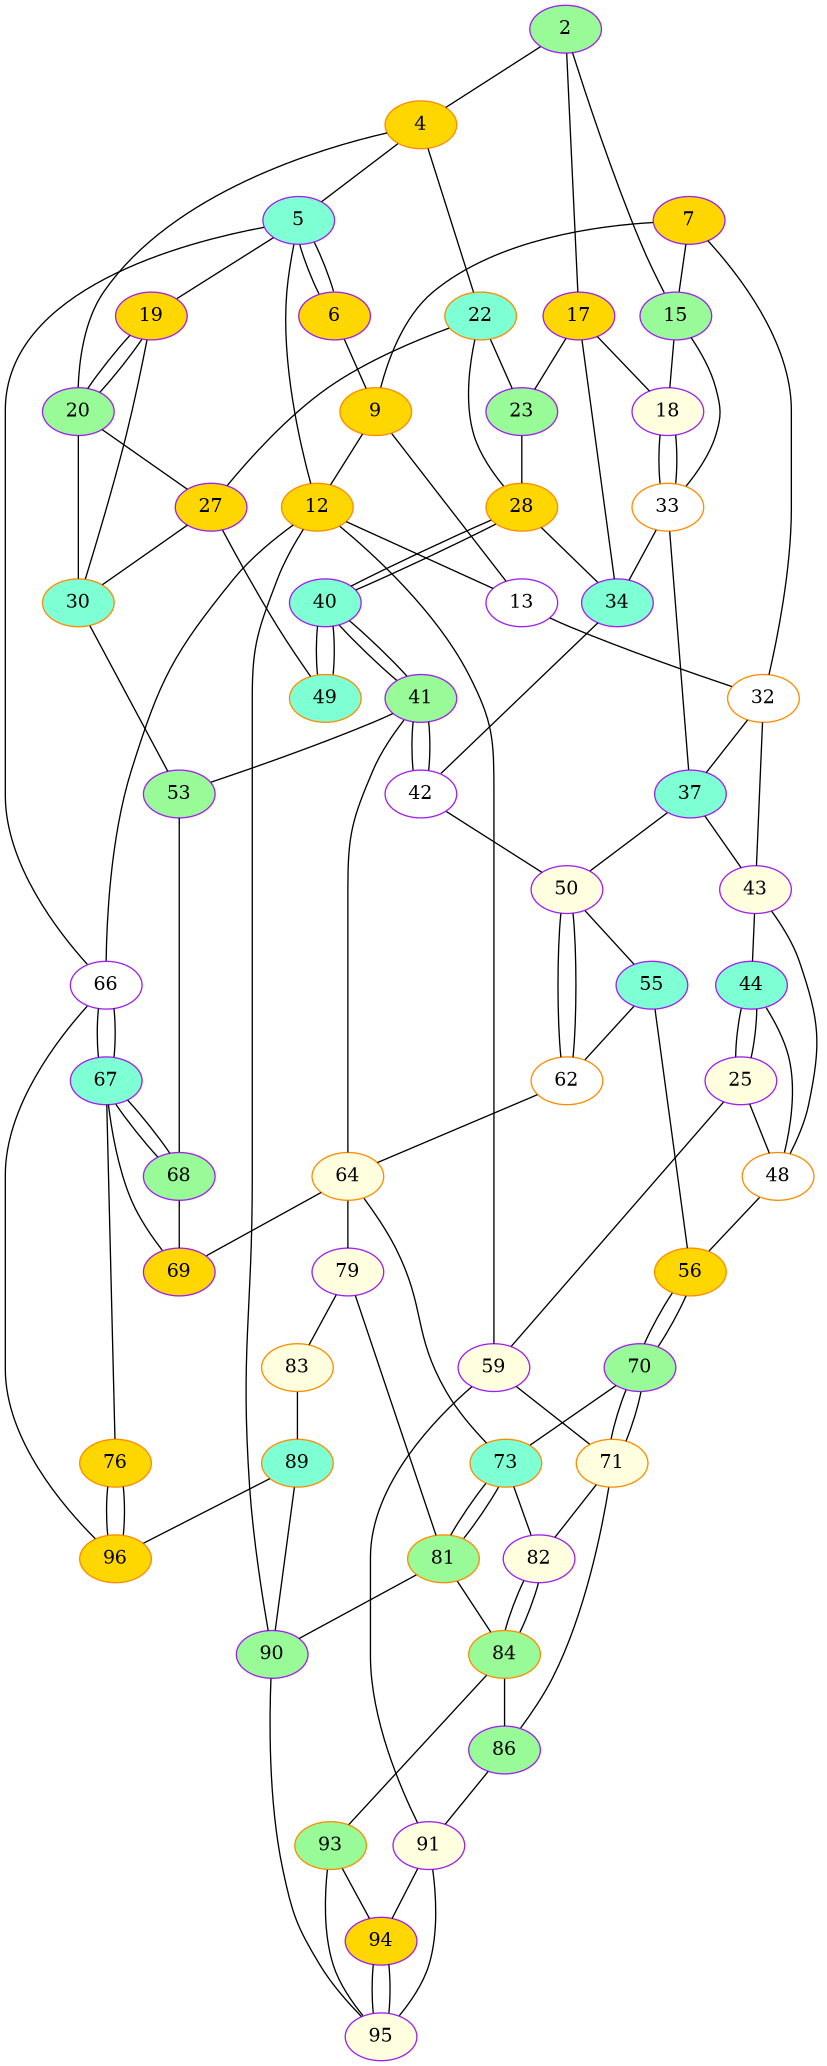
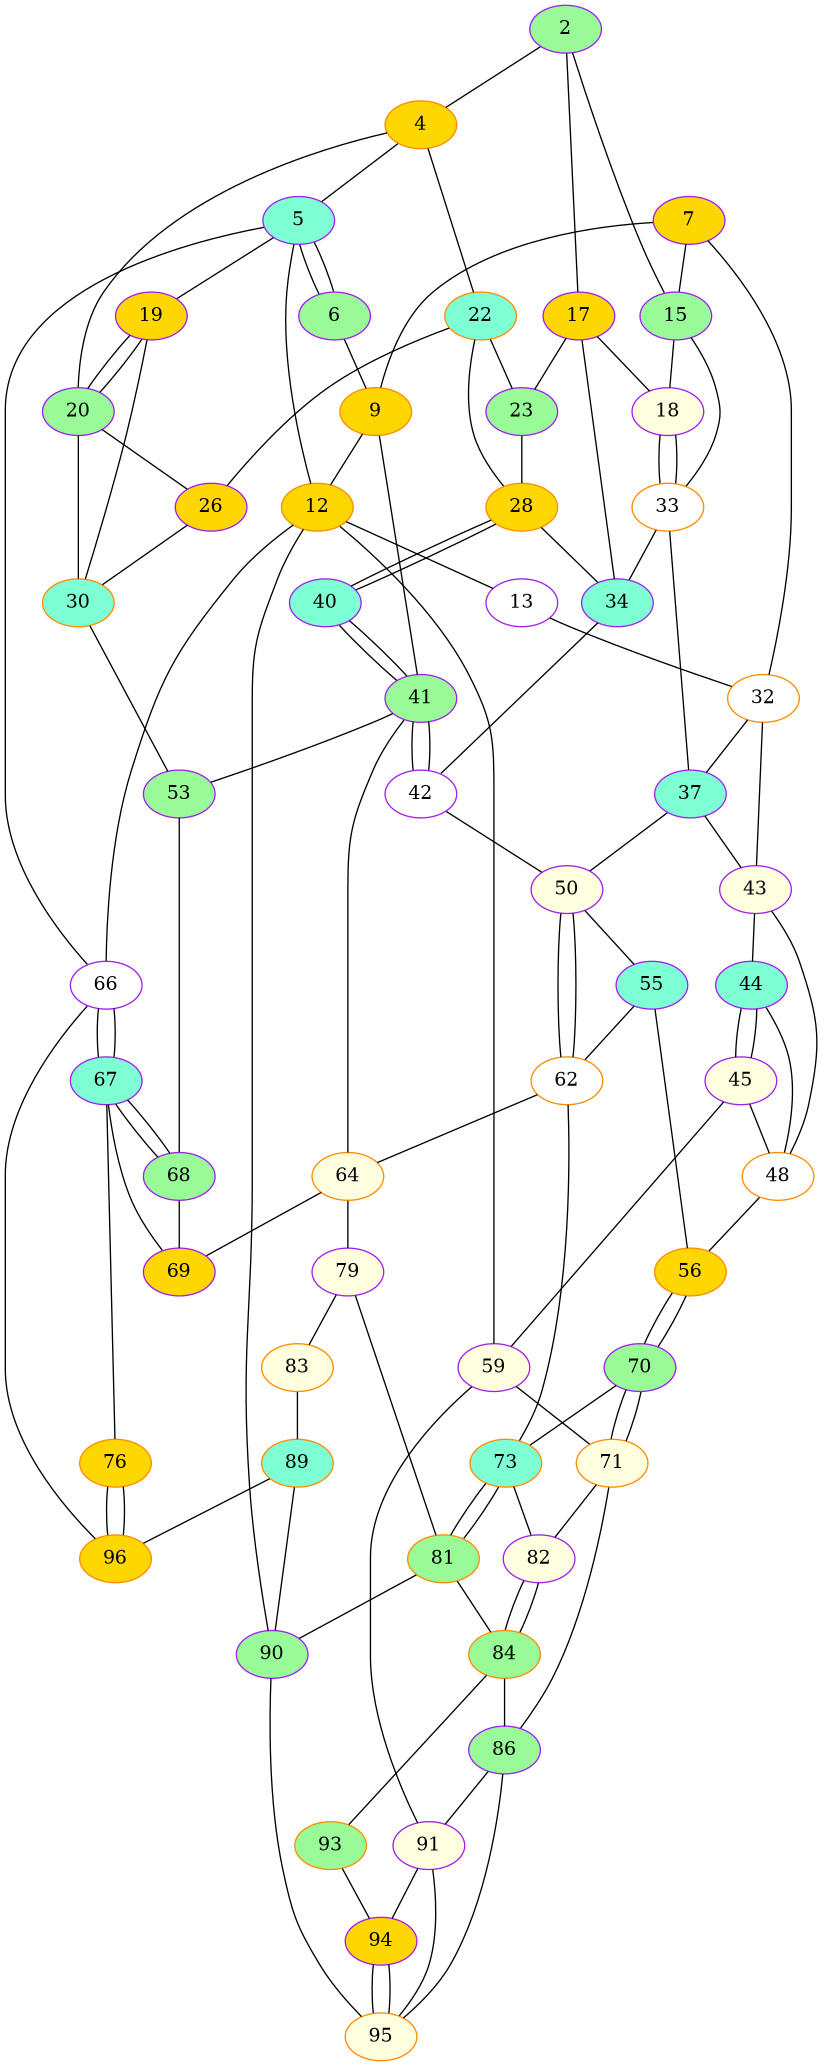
(335, 316) -> (335, 316)
(211, 507) -> (211, 507)
(449, 507) -> (395, 531)
(325, 698) -> none
(741, 1081) -> (741, 1081)
(420, 1324) -> (564, 1268)
(329, 1947) -> (476, 1906)
(381, 2037) -> (381, 2037)
